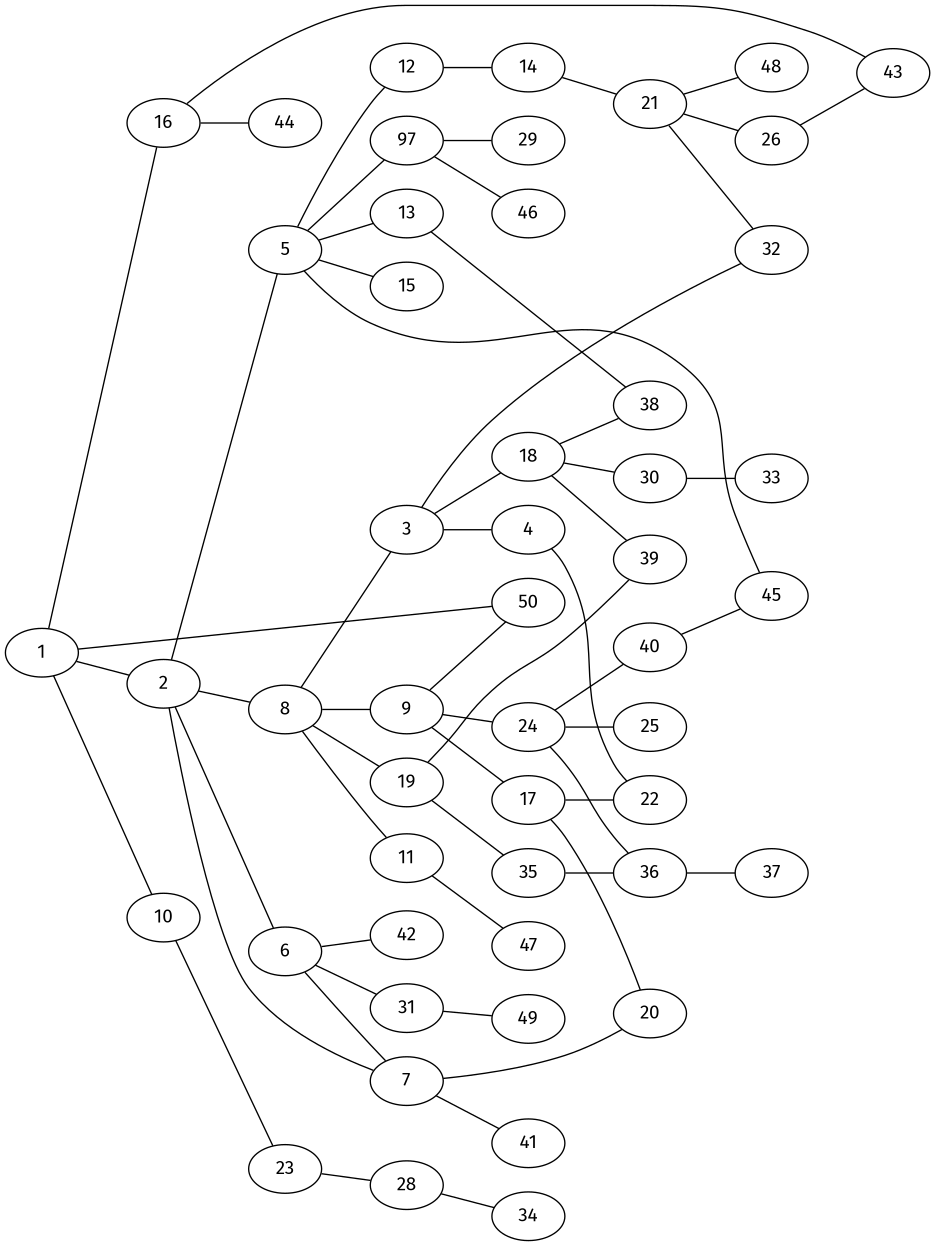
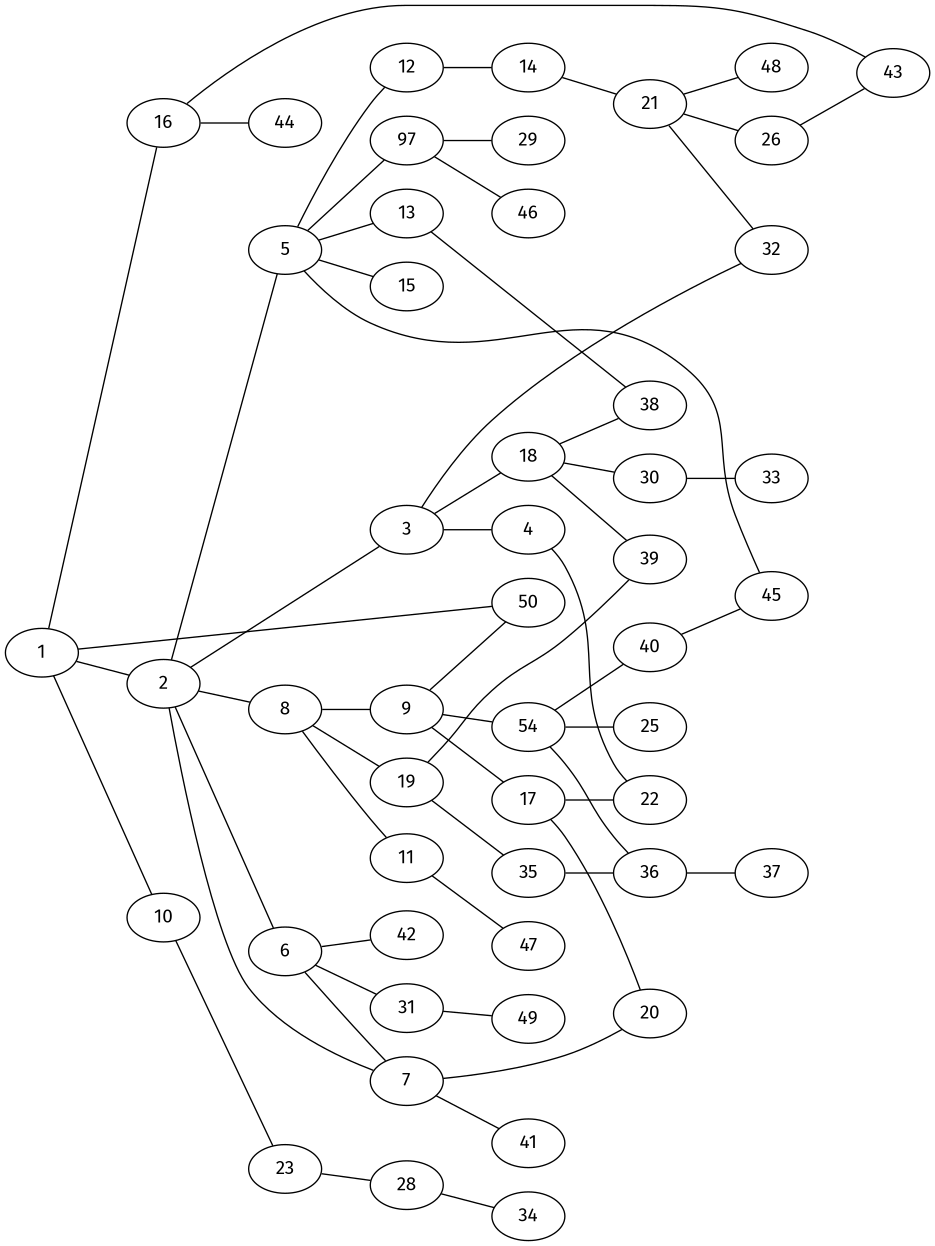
(353, 610) -> (285, 607)
(528, 727) -> (528, 727)
